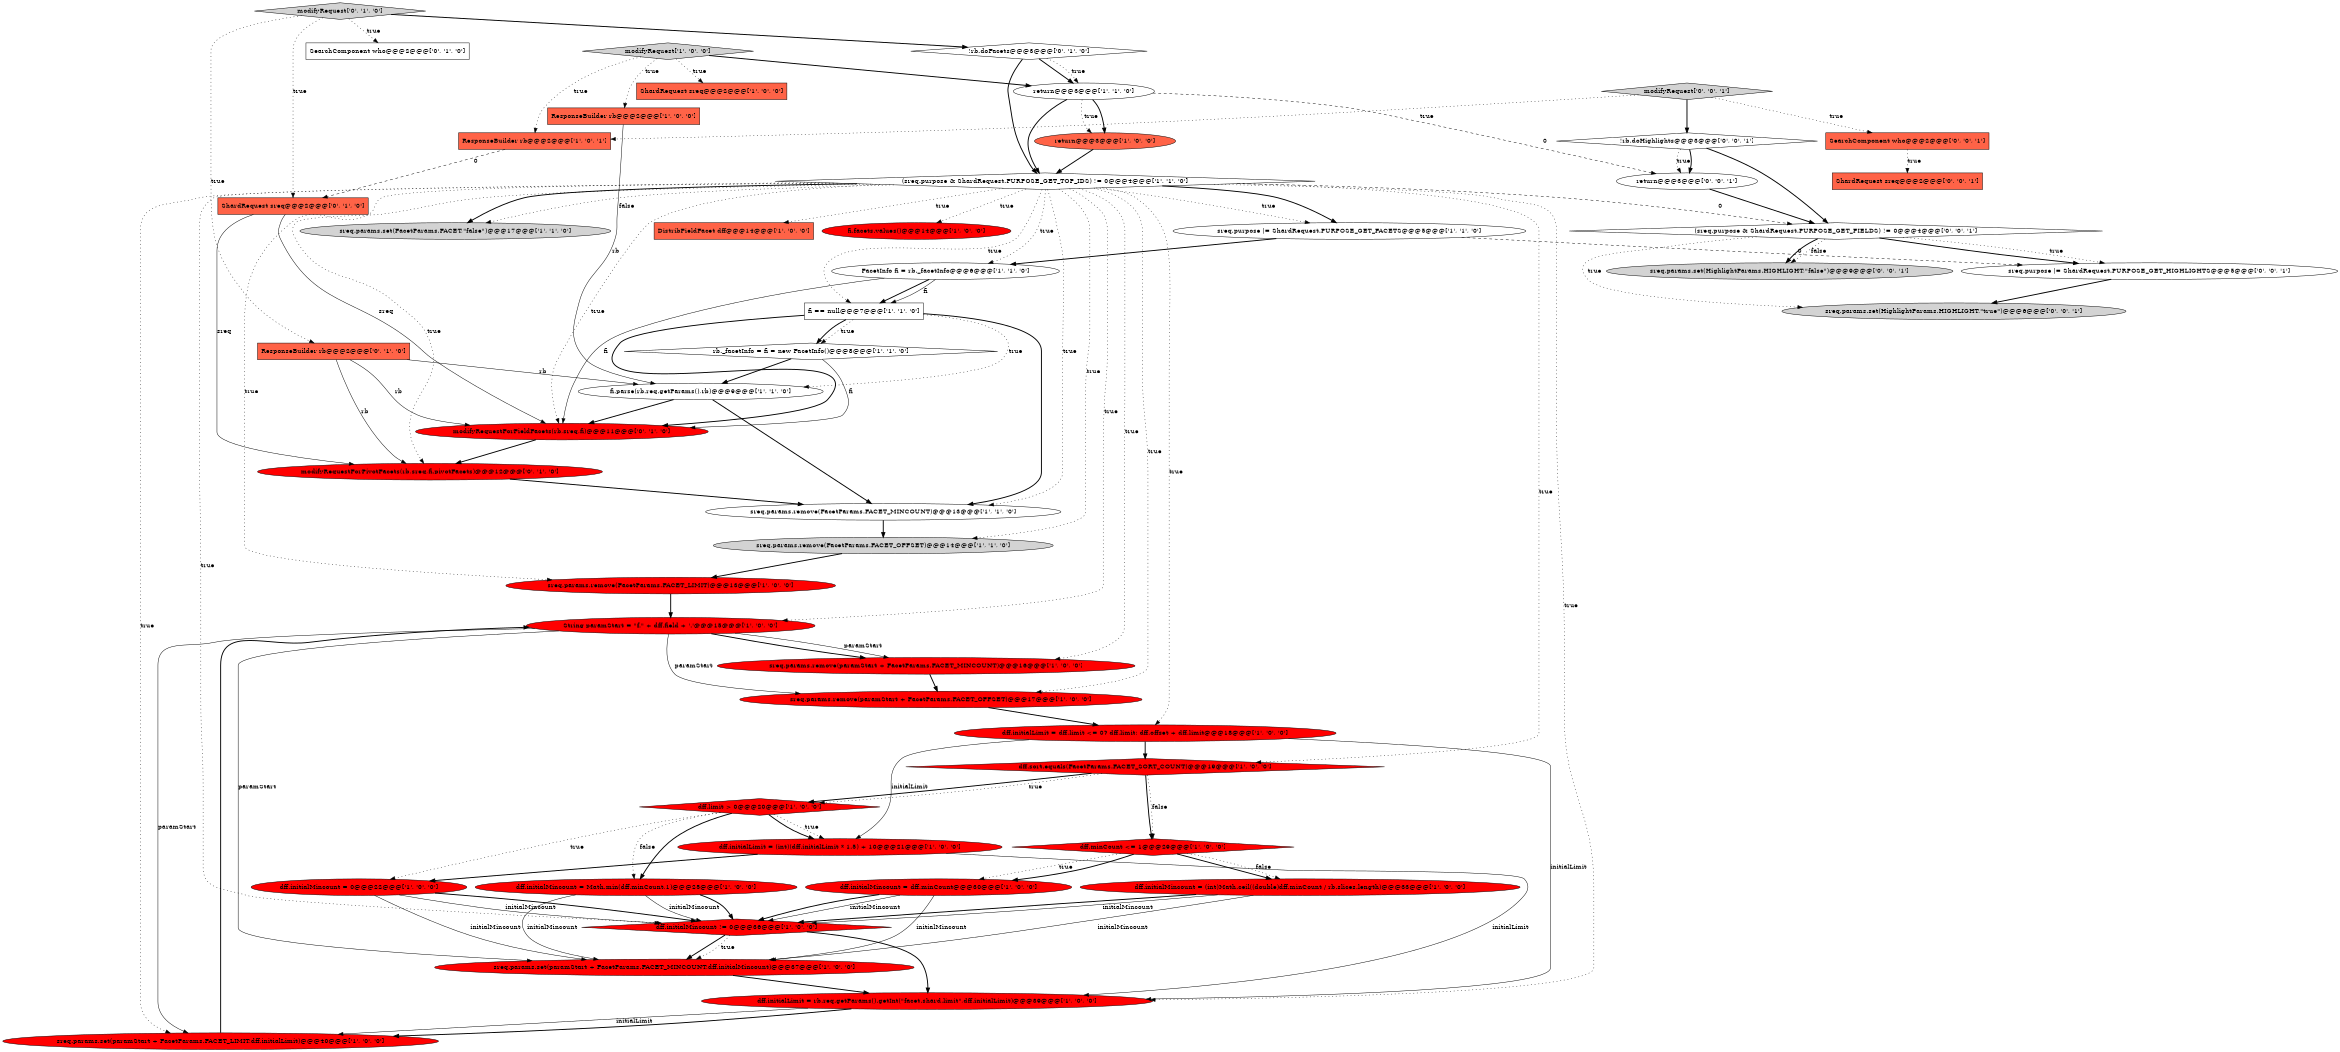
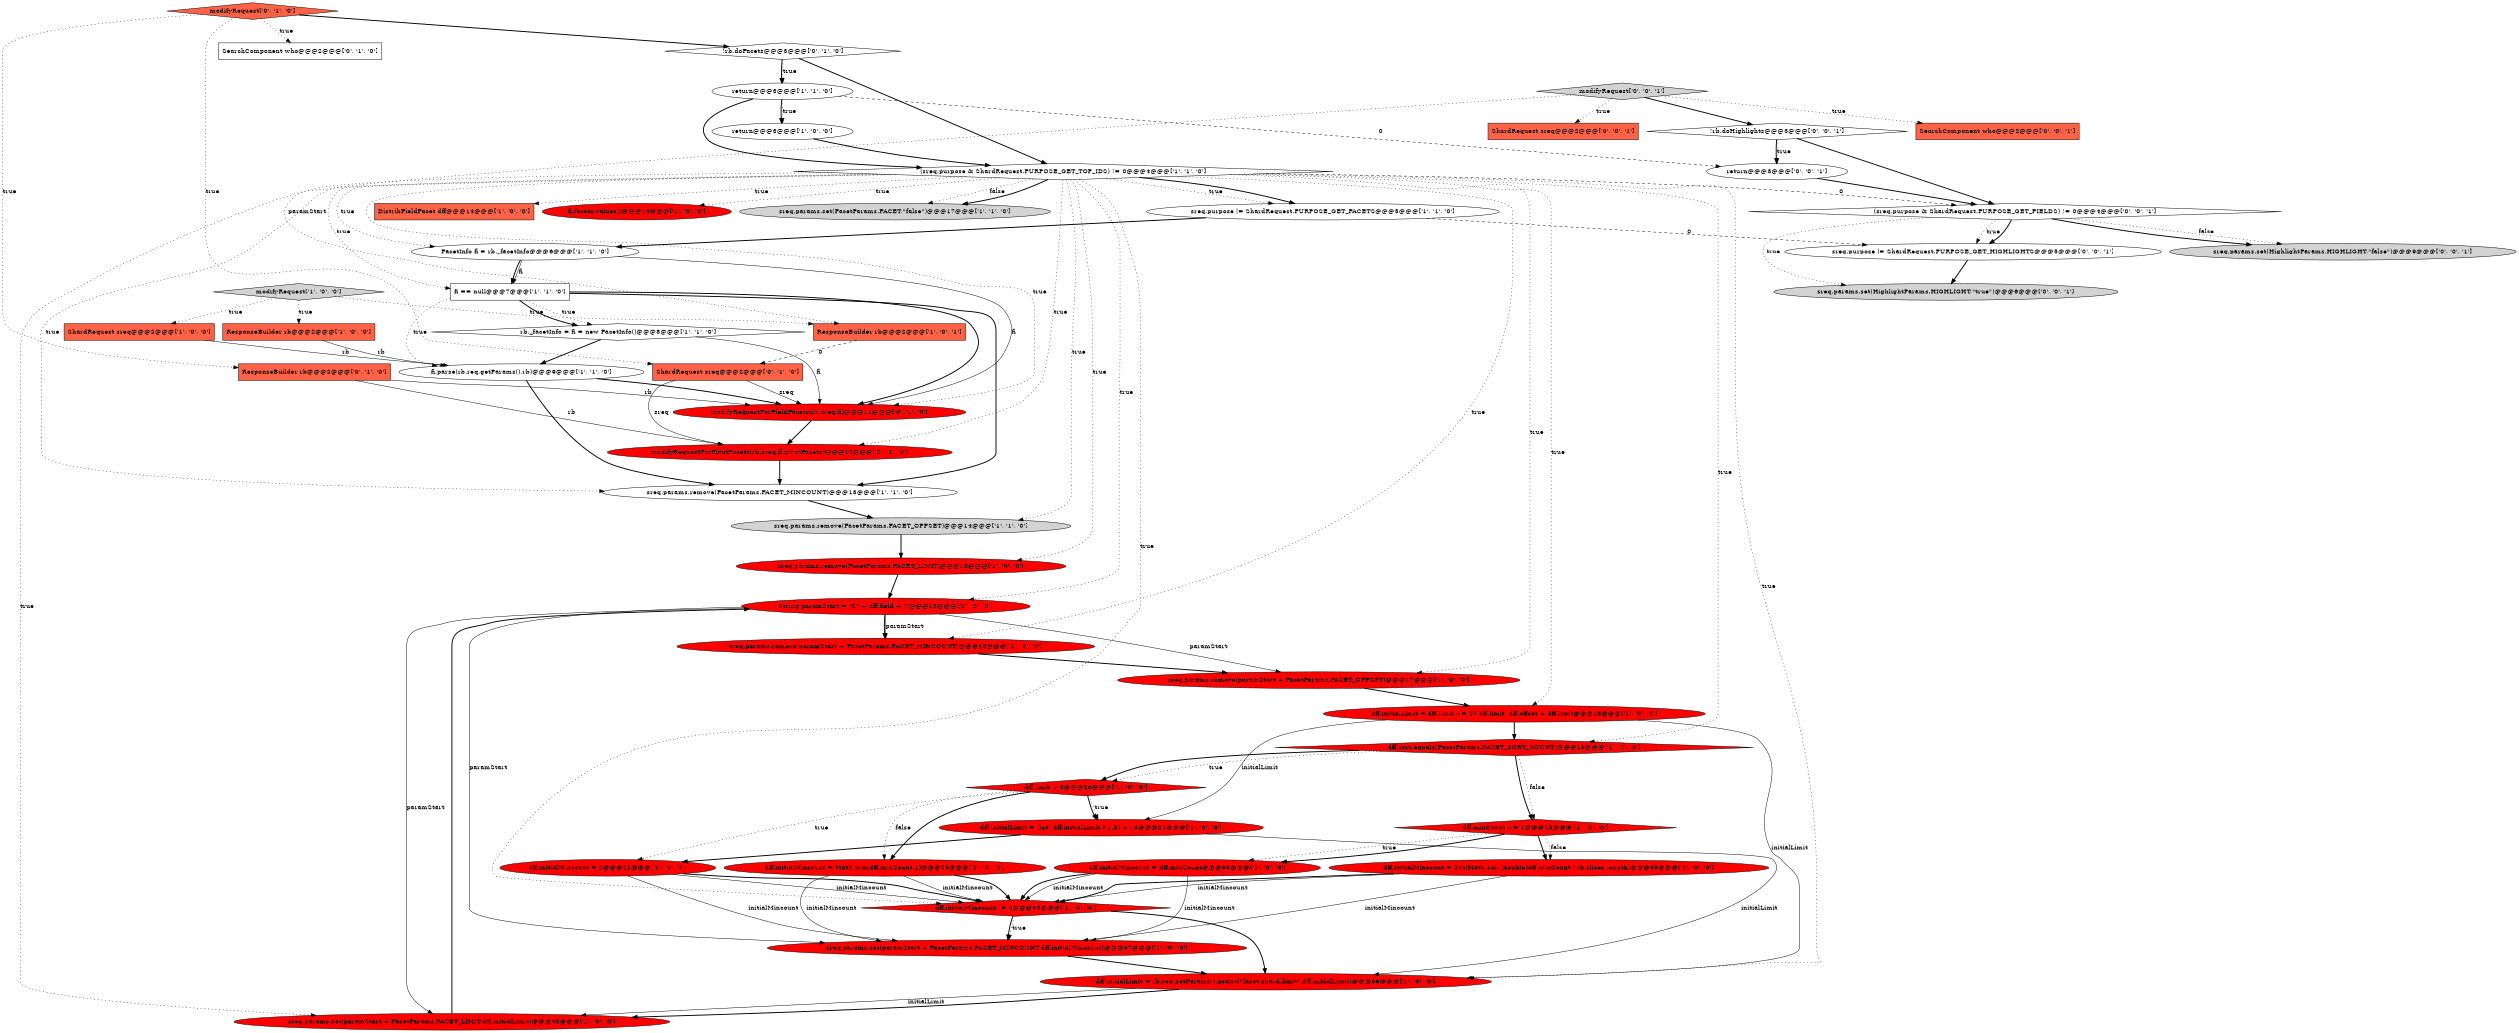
(340, 11) -> (253, 11)
(868, 70) -> none
(1427, 116) -> (307, 212)
(1105, 141) -> (783, 131)
(1907, 159) -> (1595, 110)
(520, 372) -> (324, 354)
